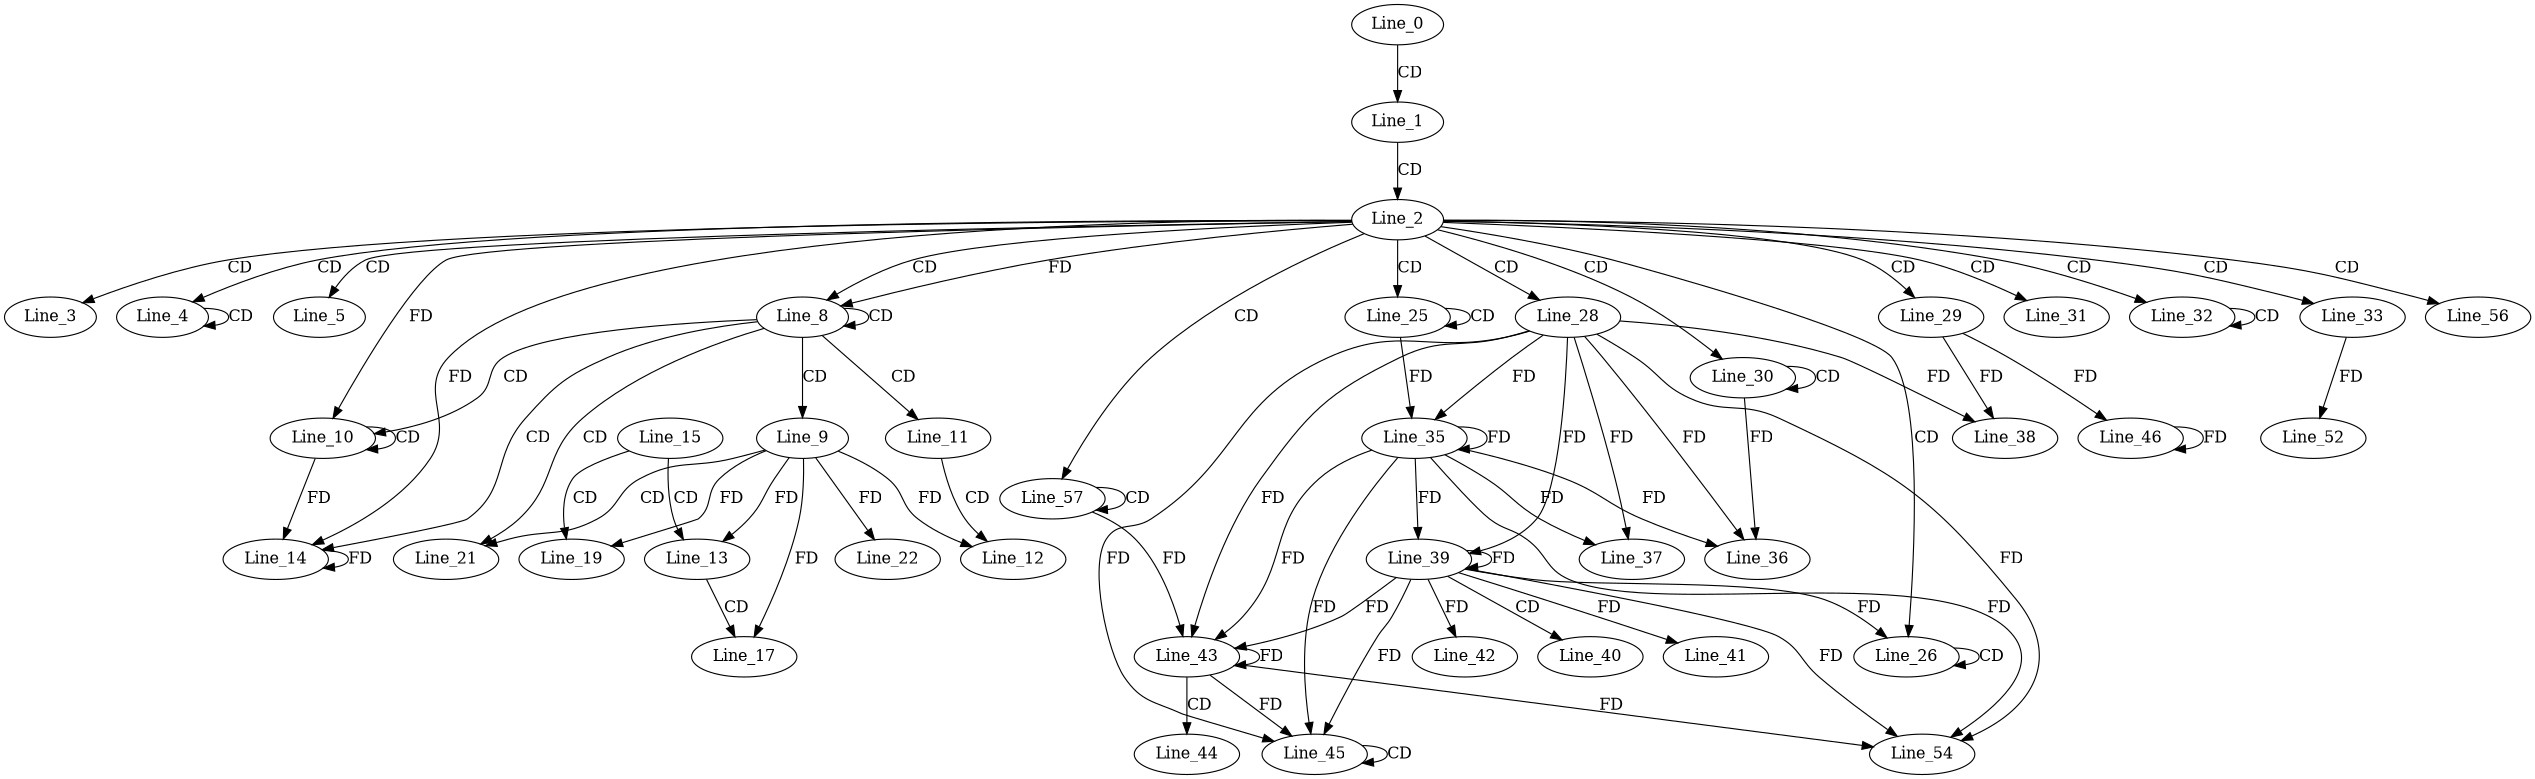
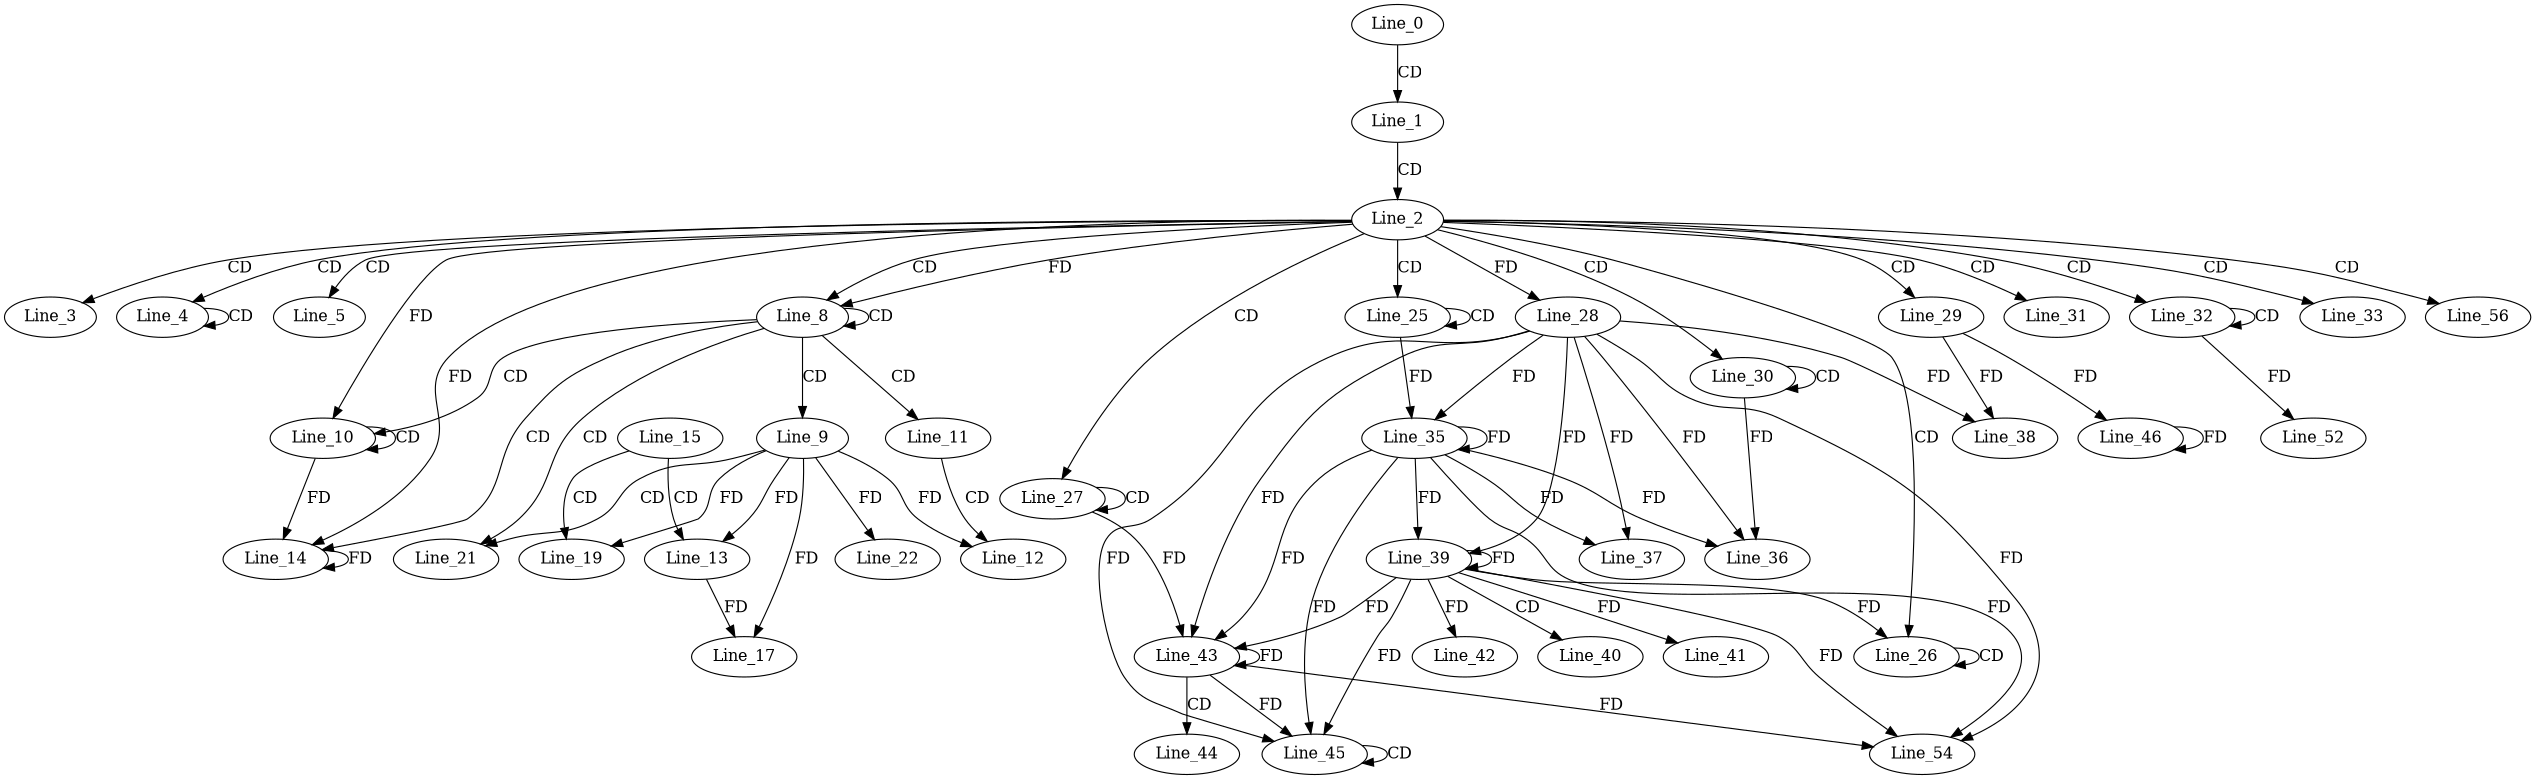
(1506, 268) -> (1506, 268)
(2335, 372) -> (2244, 374)
(1052, 499) -> (1052, 499)
(736, 608) -> (736, 608)
